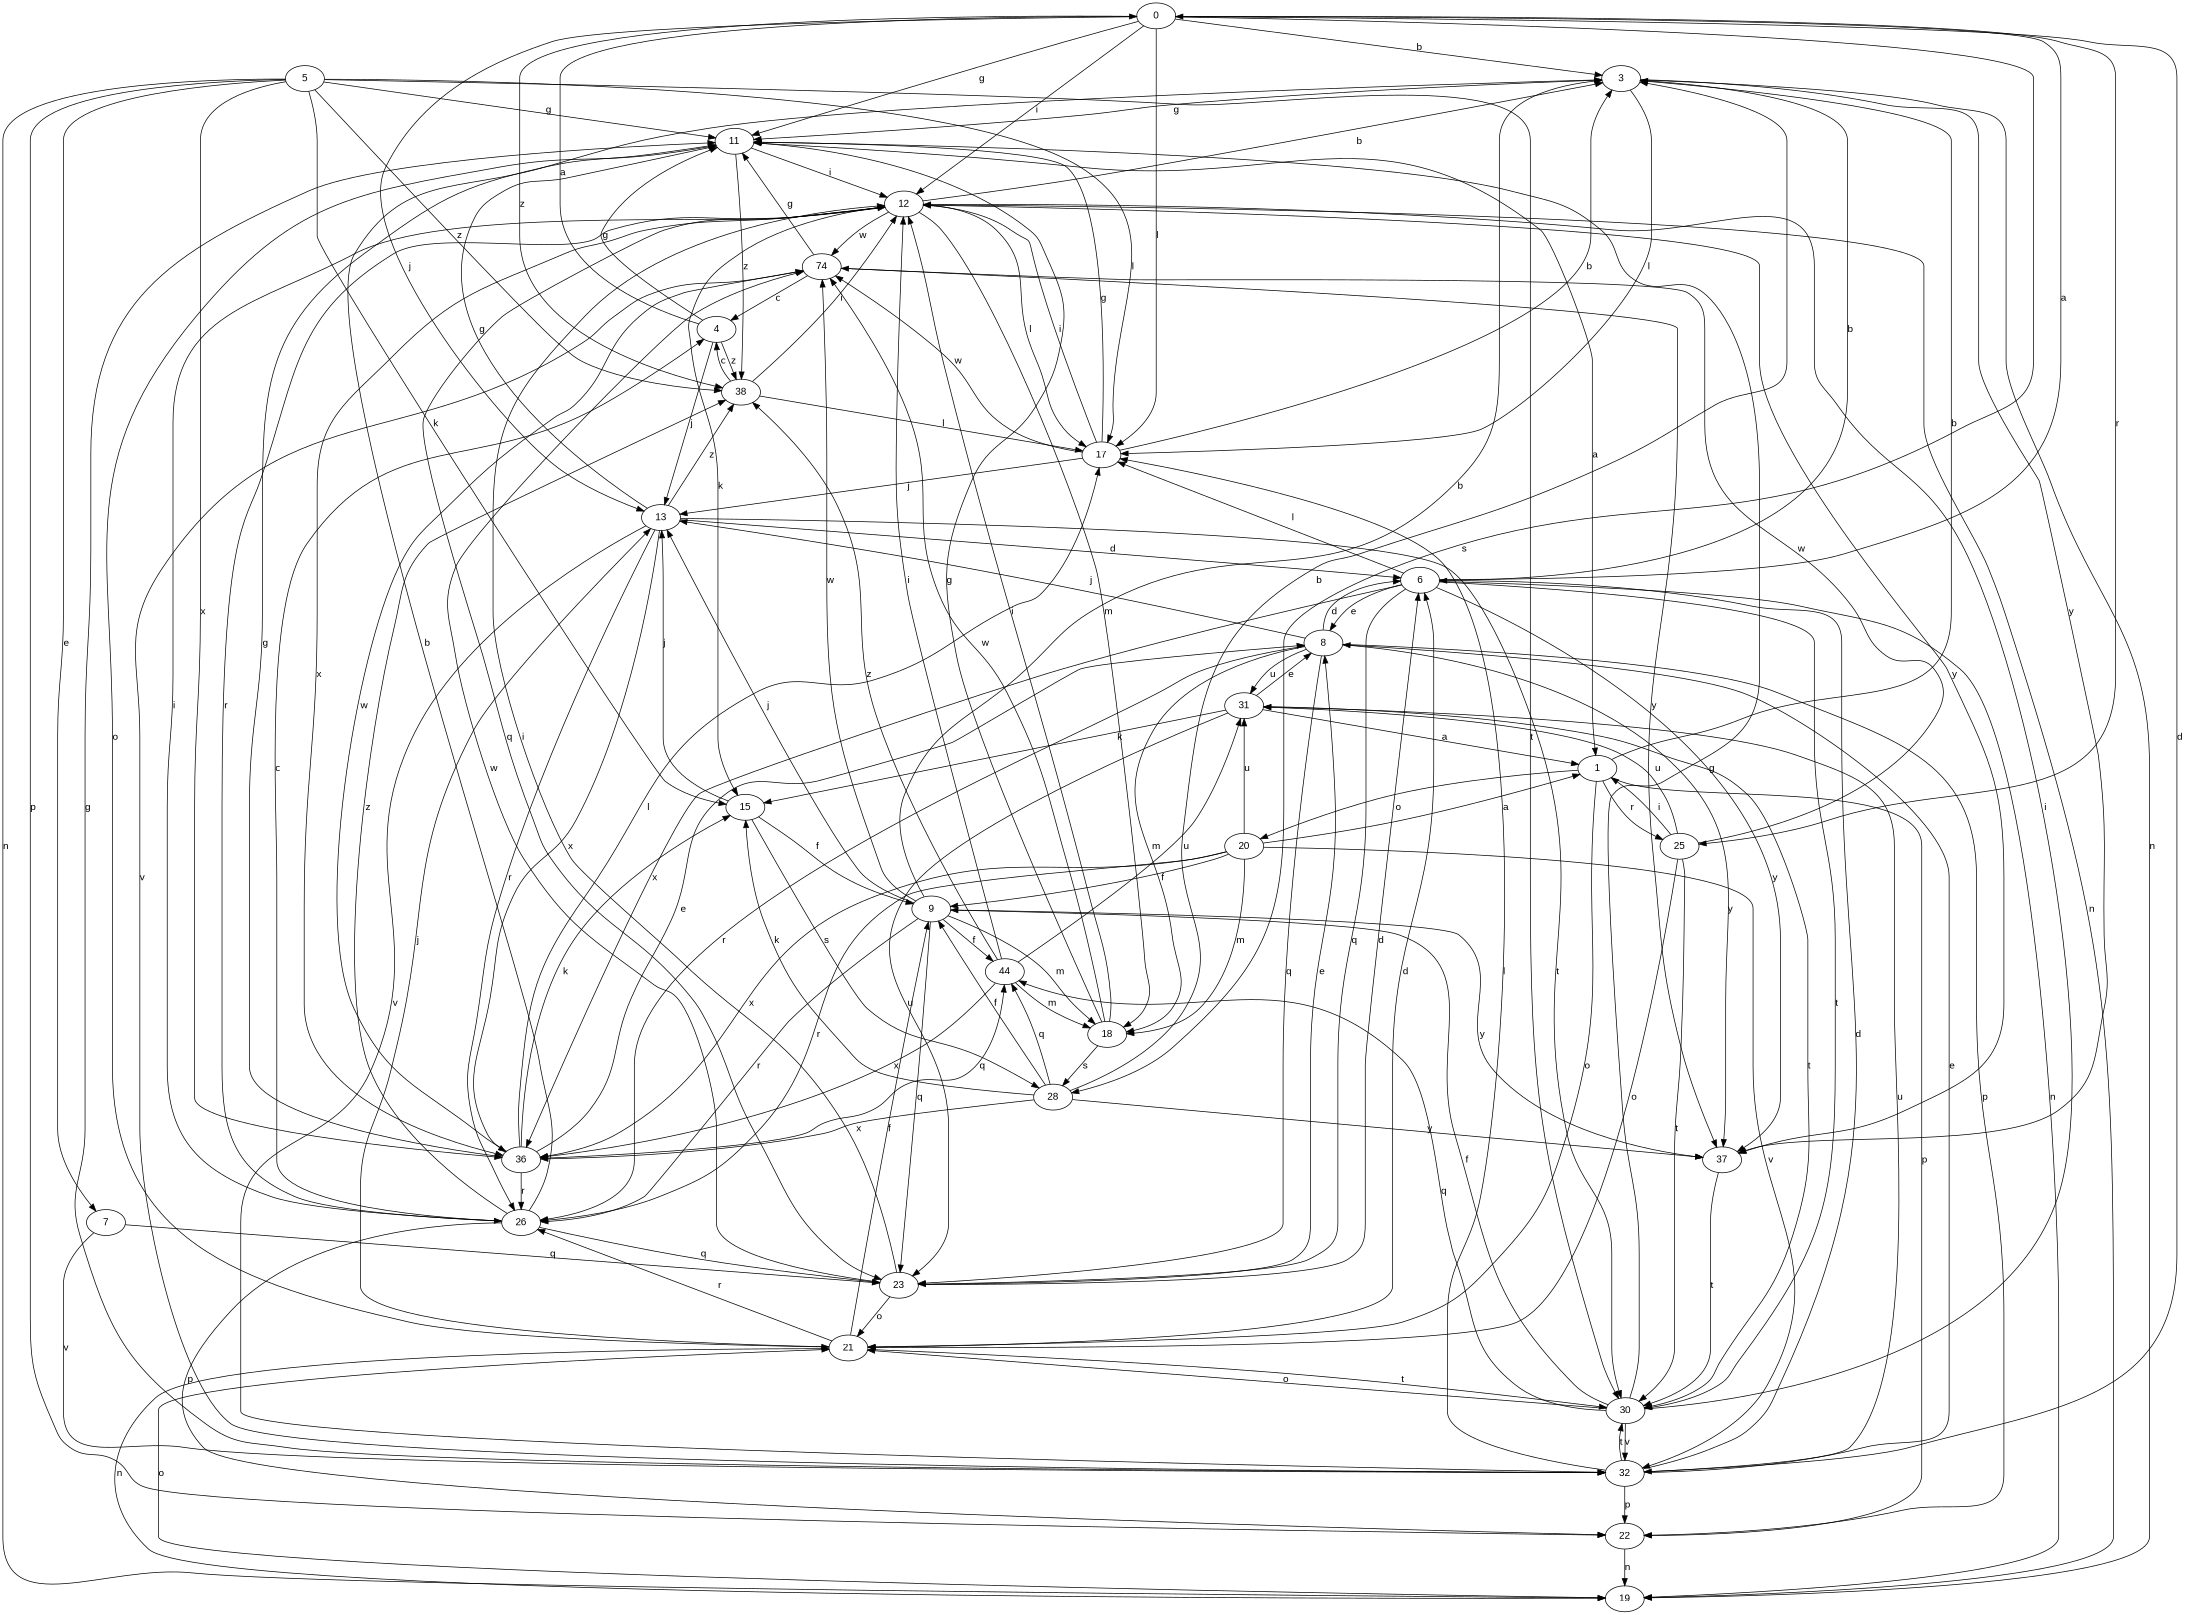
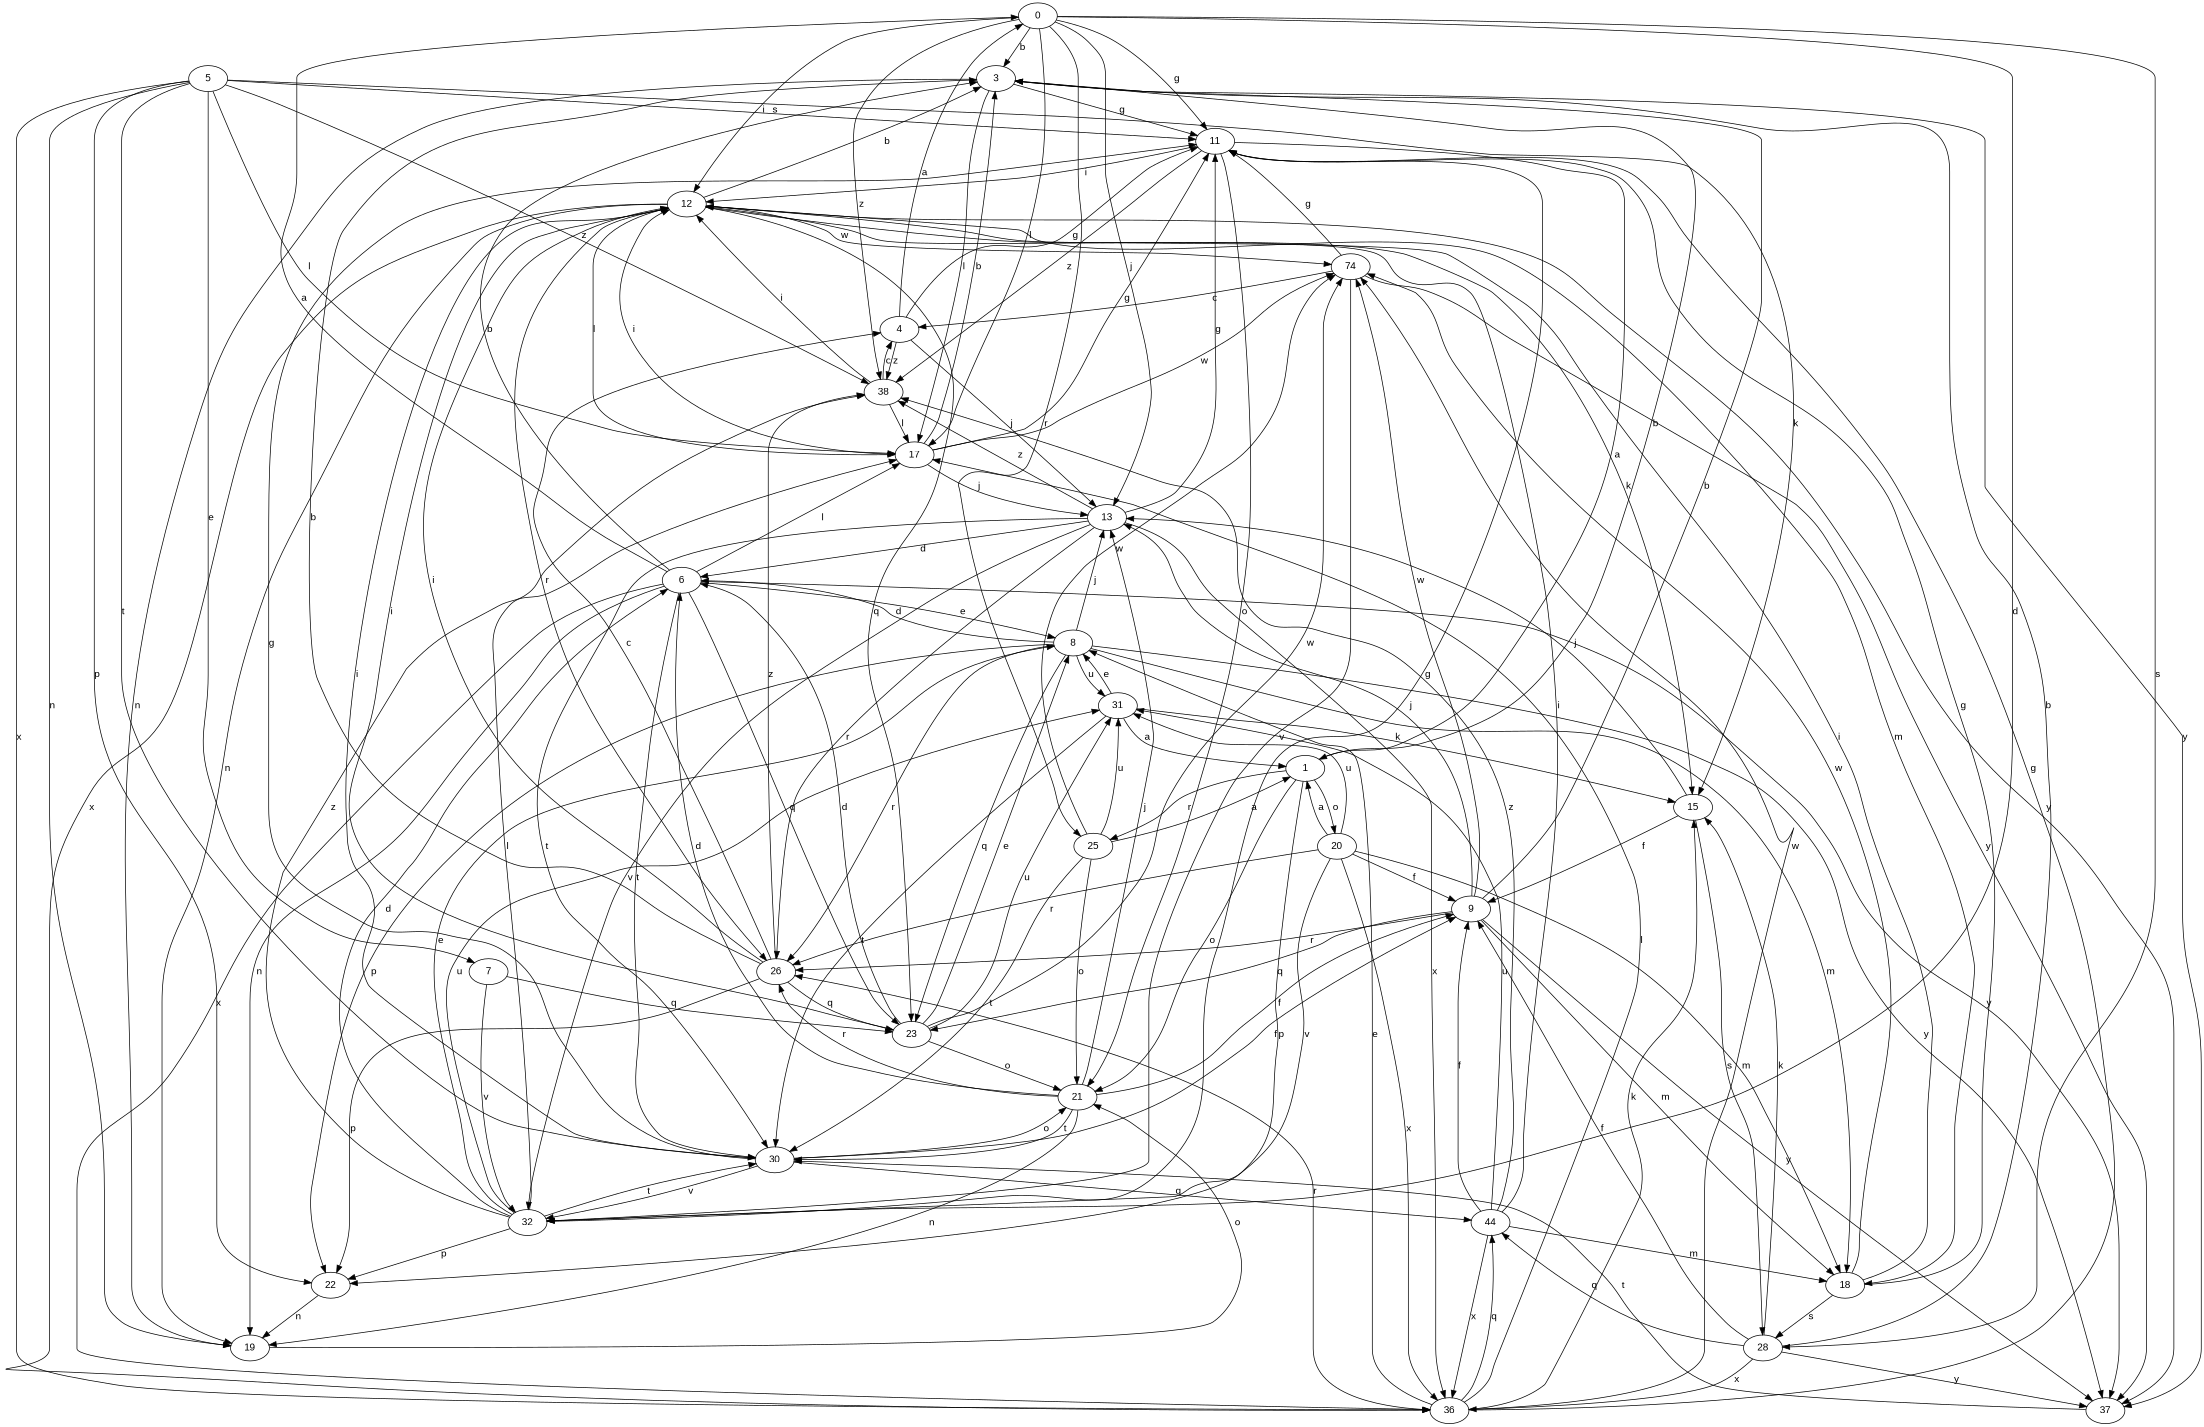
(549, 110) -> (775, 110)
none -> (377, 716)
(1659, 807) -> (1254, 807)
(900, 908) -> (1020, 882)
(965, 938) -> (1458, 1073)
